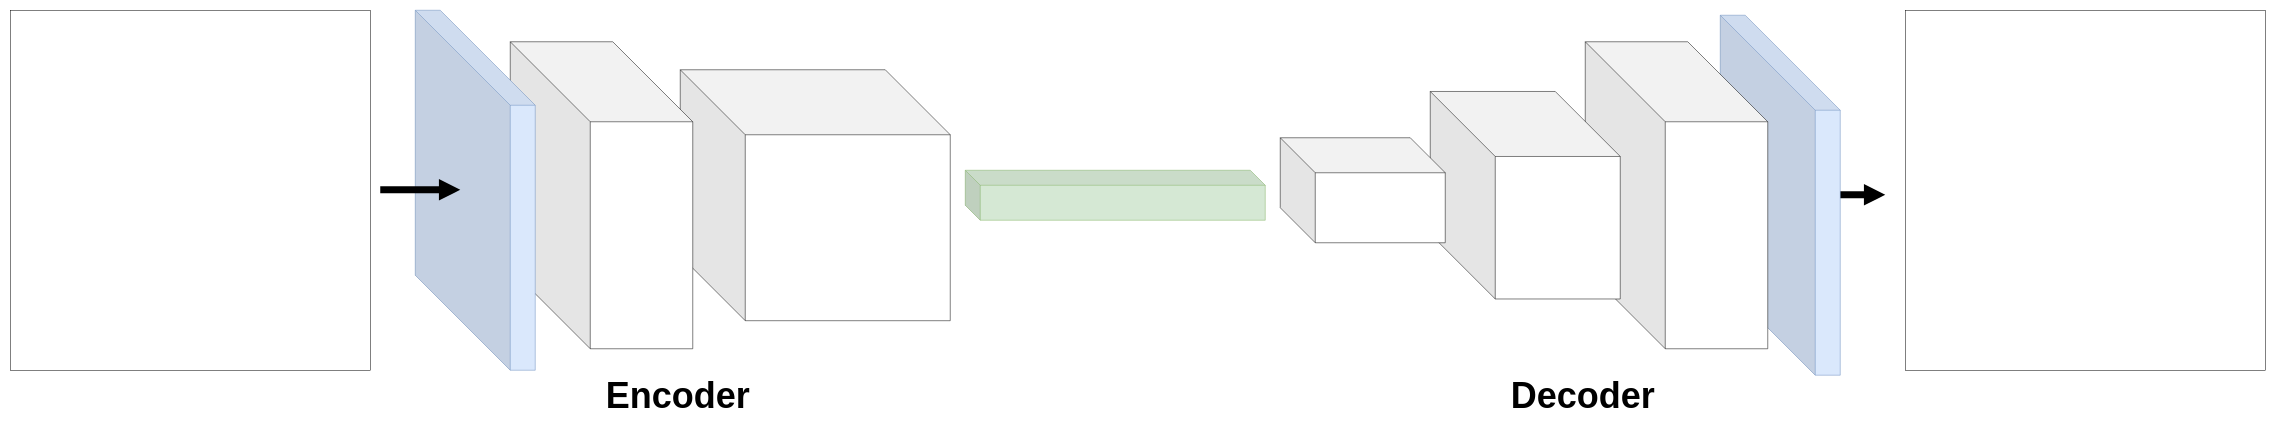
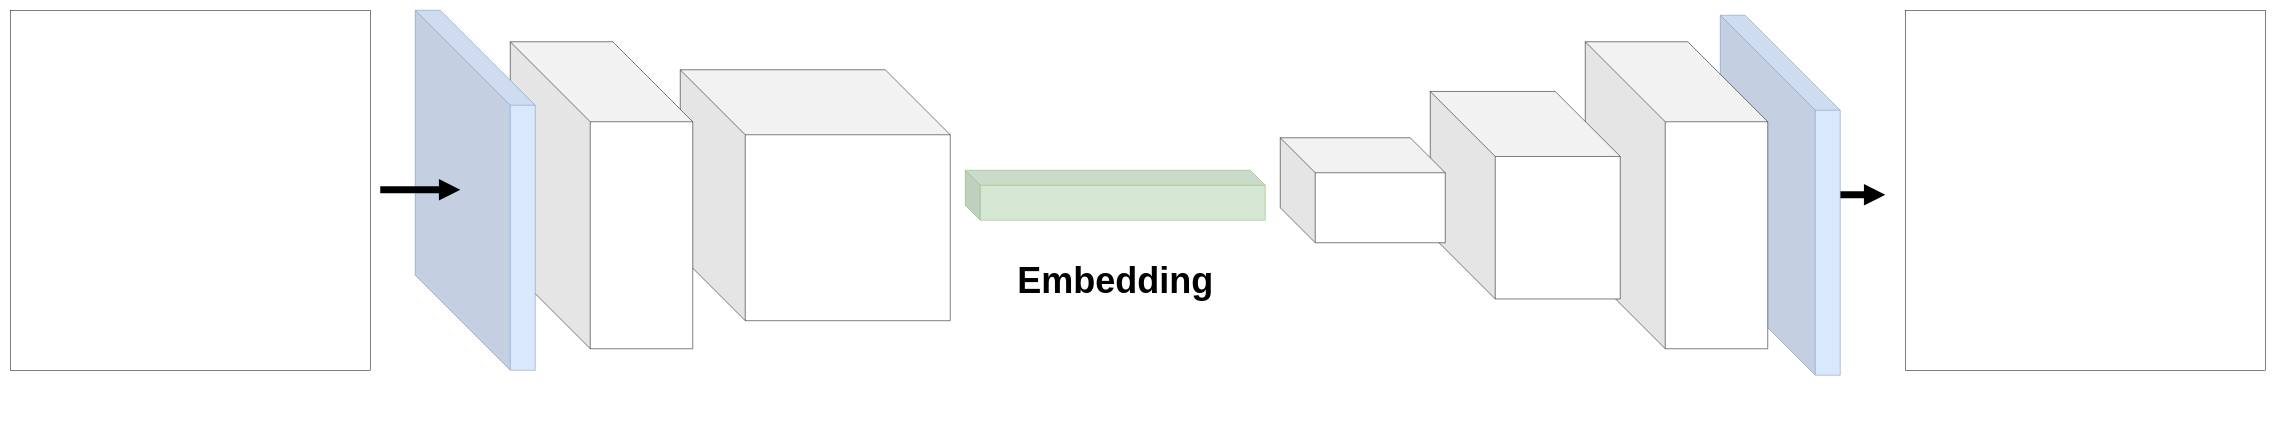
none -> (1115, 280)
(678, 395) -> none
(1583, 395) -> none
